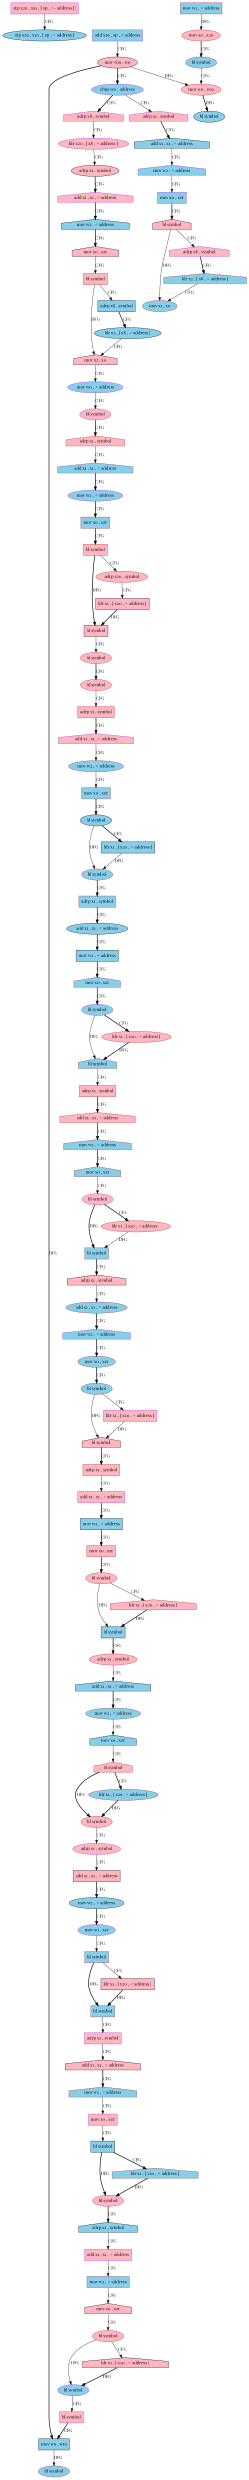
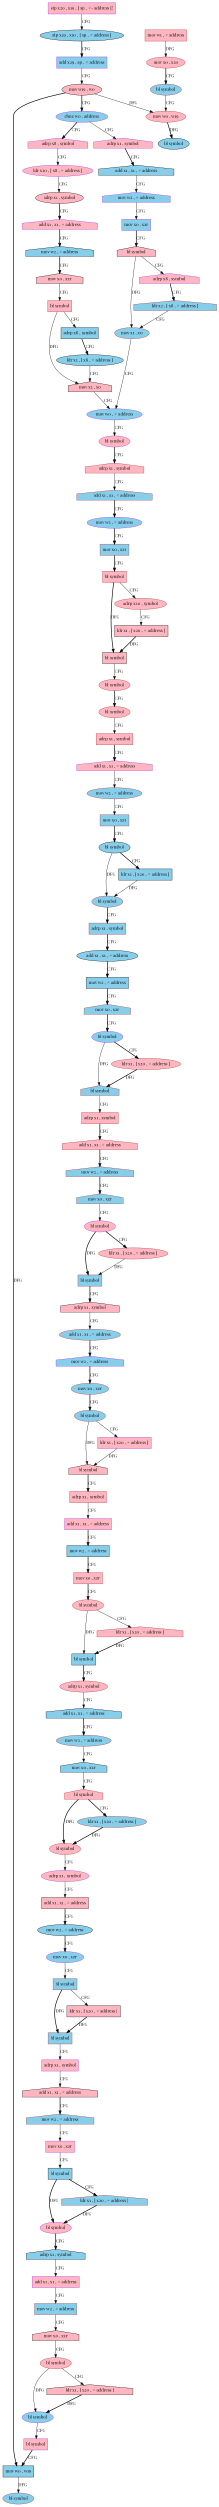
(201, 8) -> (166, 35)
none -> (82, 47)
none -> (125, 372)
